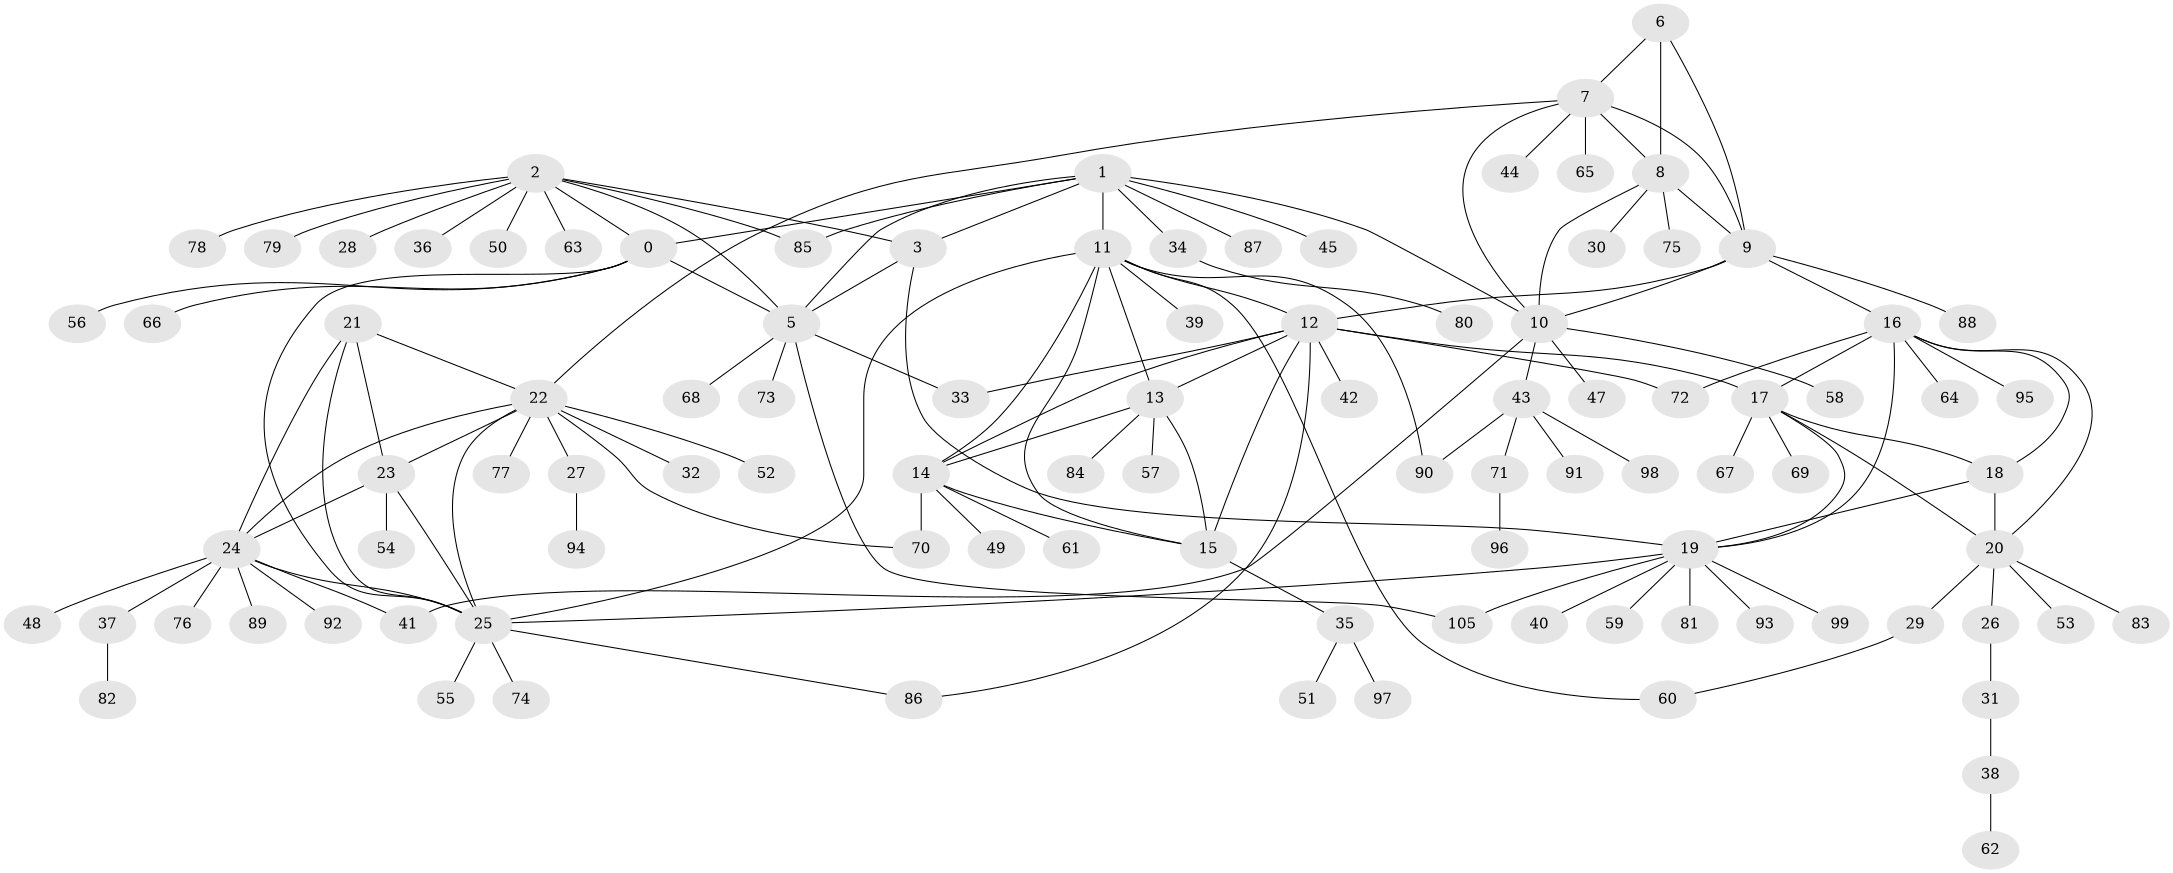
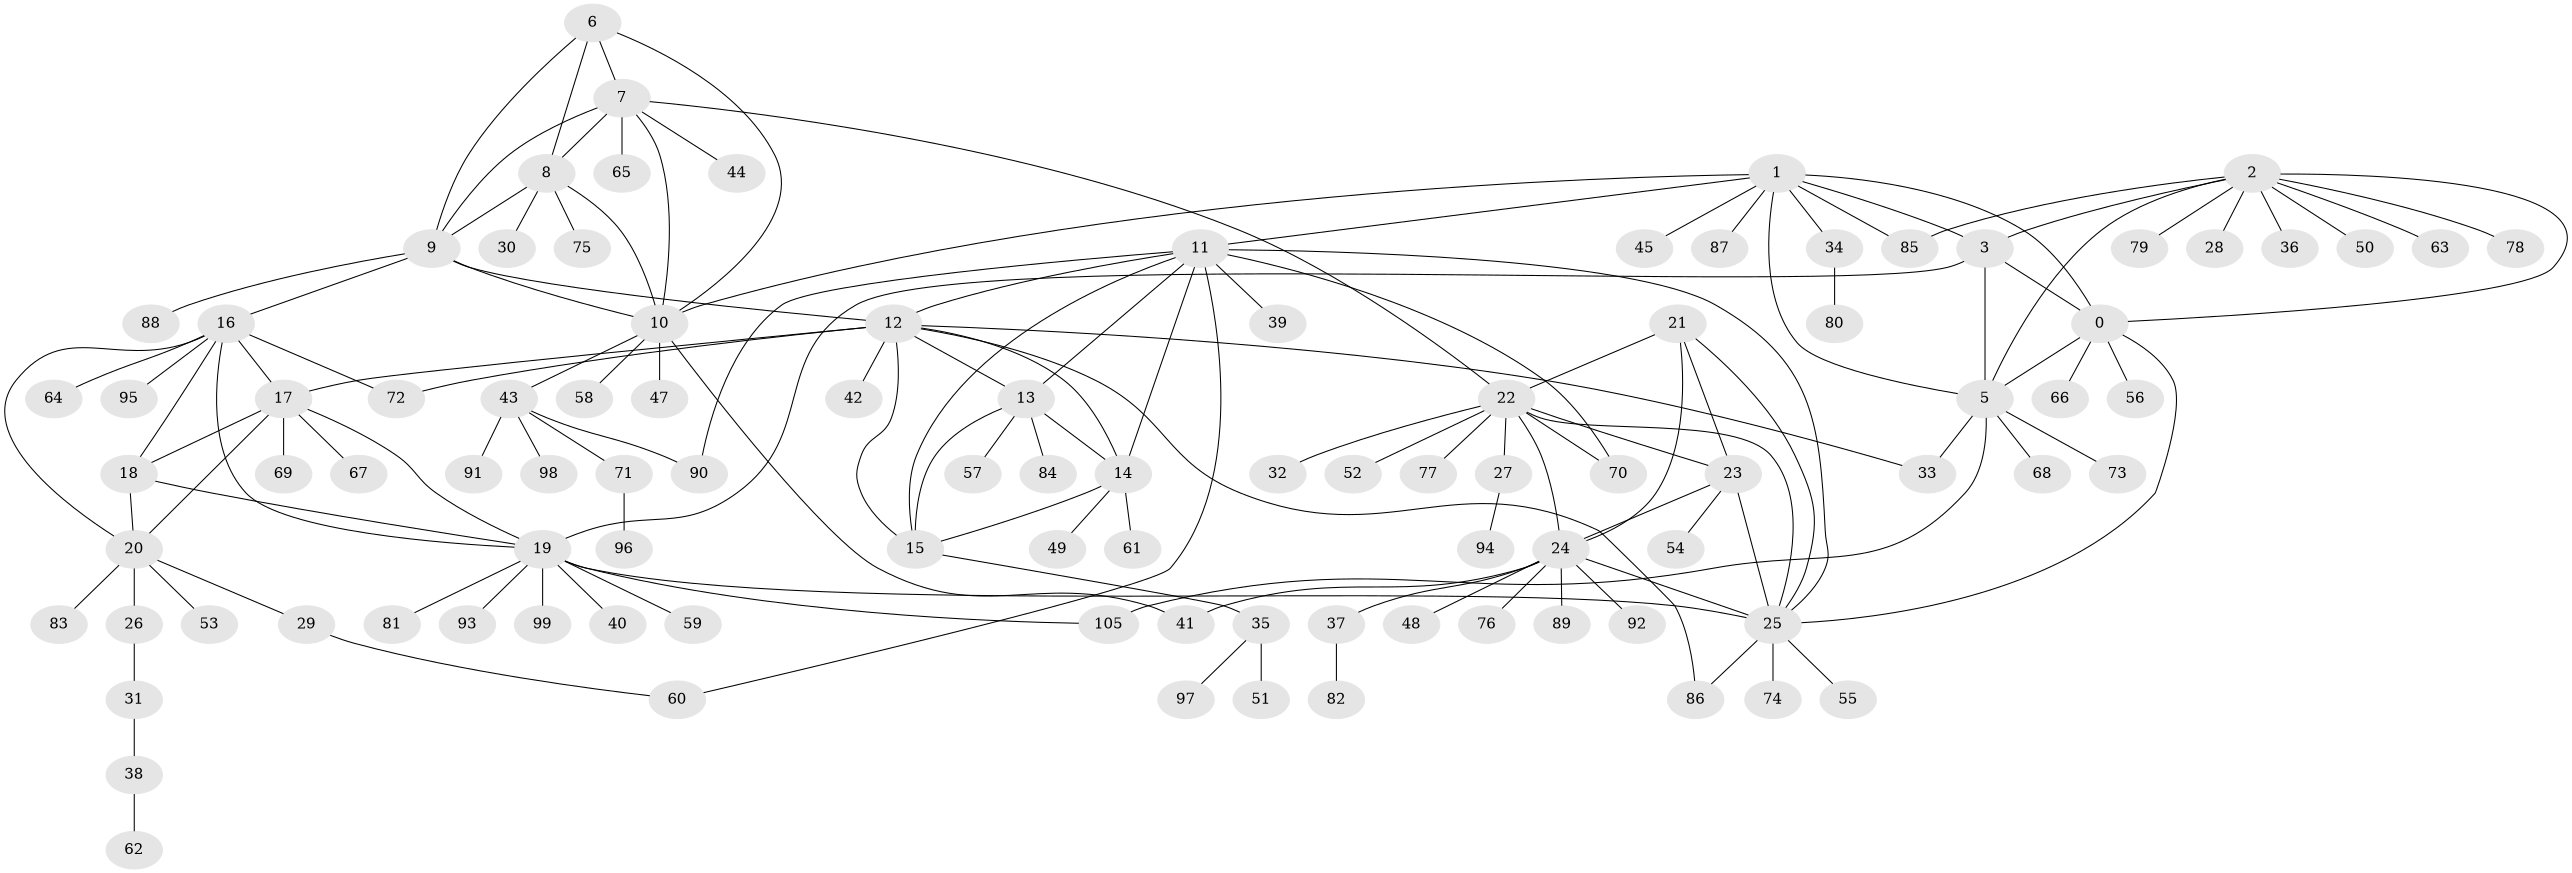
none -> (773, 152)
none -> (2041, 285)
(921, 512) -> (1439, 321)
